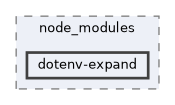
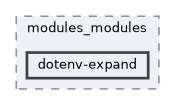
(88, 29) -> (88, 29)
